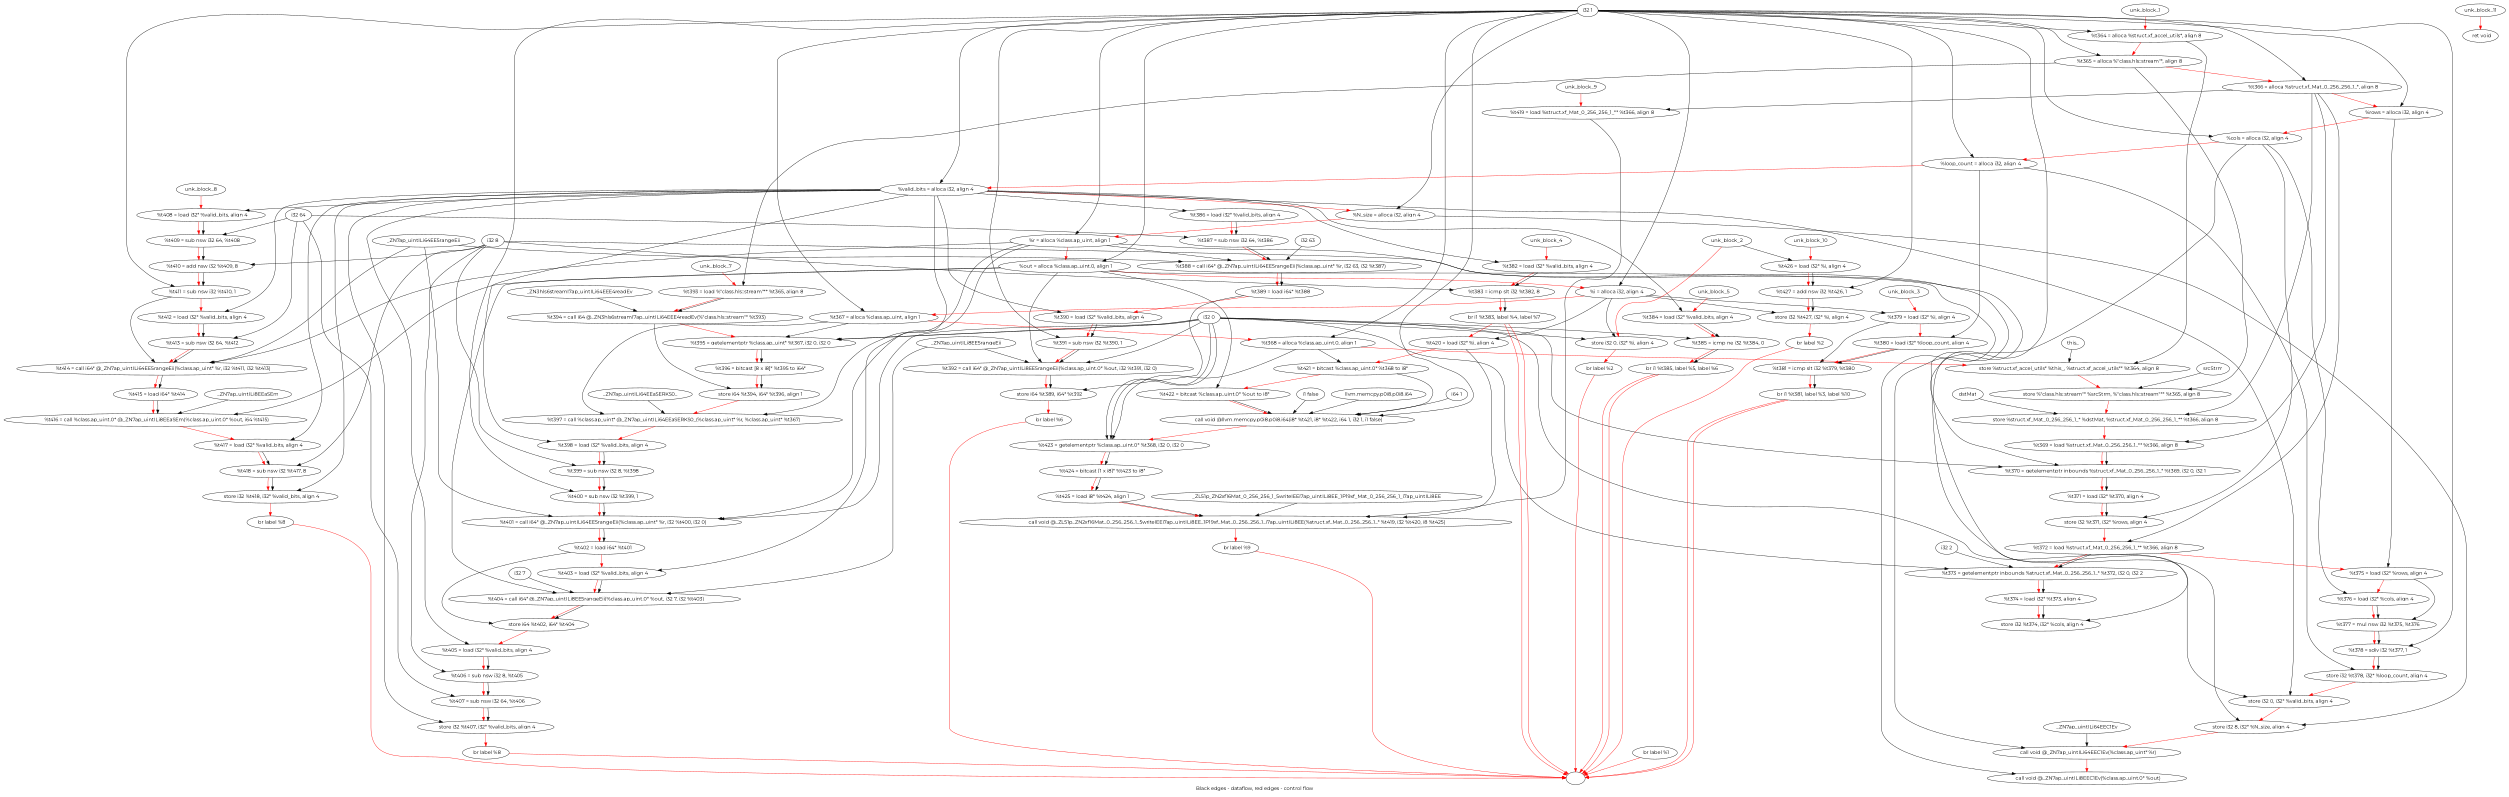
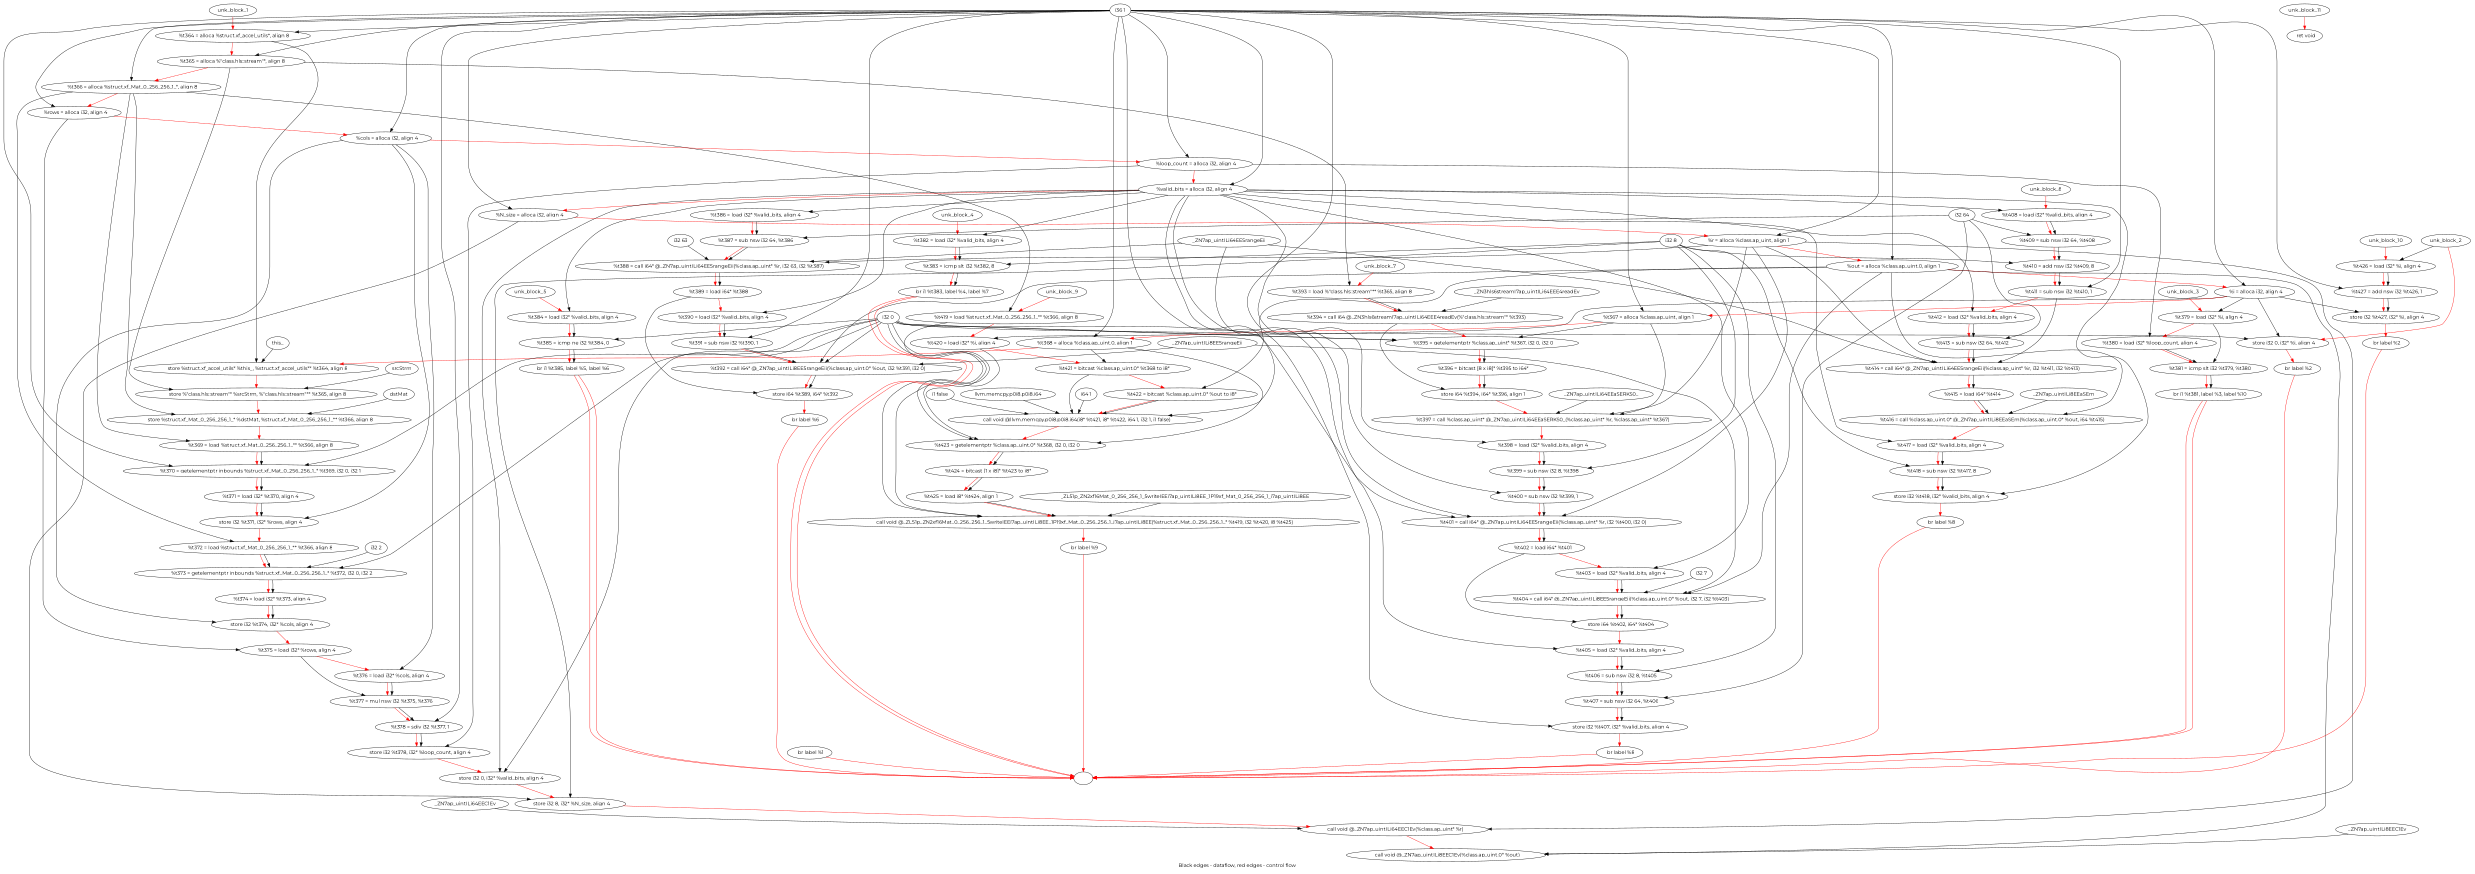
(1588, 10) -> (1120, 10)
(1482, 329) -> (981, 331)
(2251, 561) -> (282, 636)
none -> (2377, 830)
